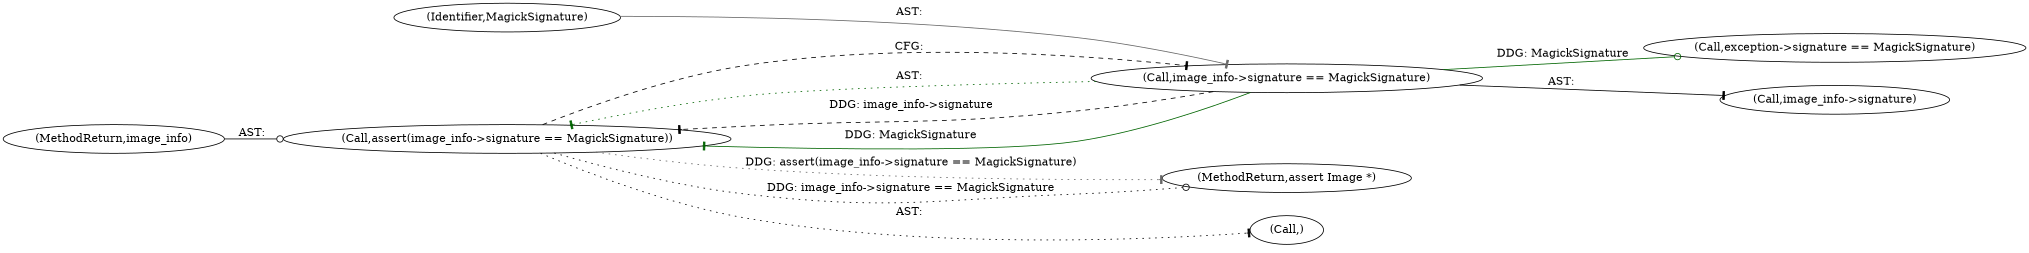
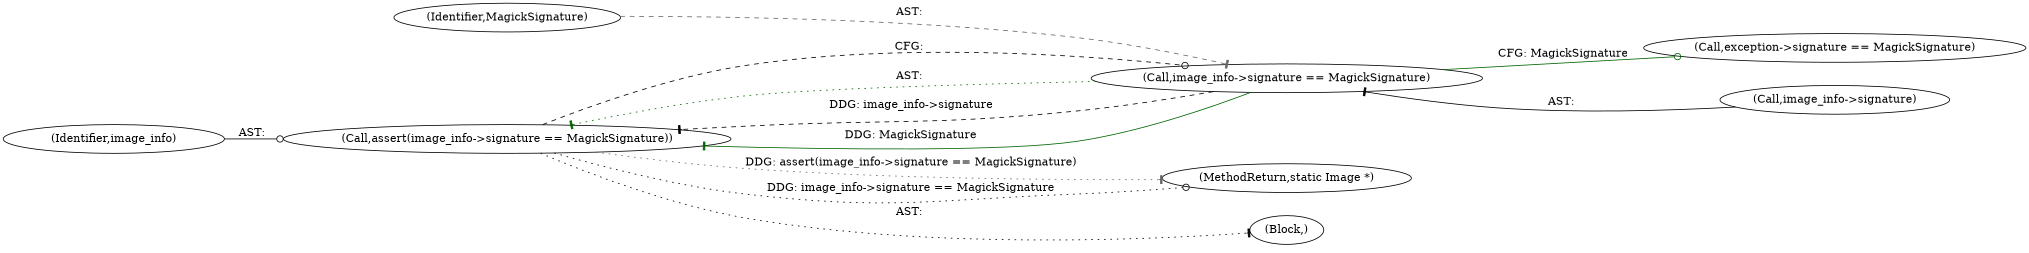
(924, 25) -> (924, 25)
(859, 54) -> (859, 54)
(1563, 54) -> (1563, 54)
(1590, 90) -> (1551, 110)
(114, 139) -> (114, 139)
(1287, 178) -> (1287, 178)
(1287, 230) -> (1287, 230)
